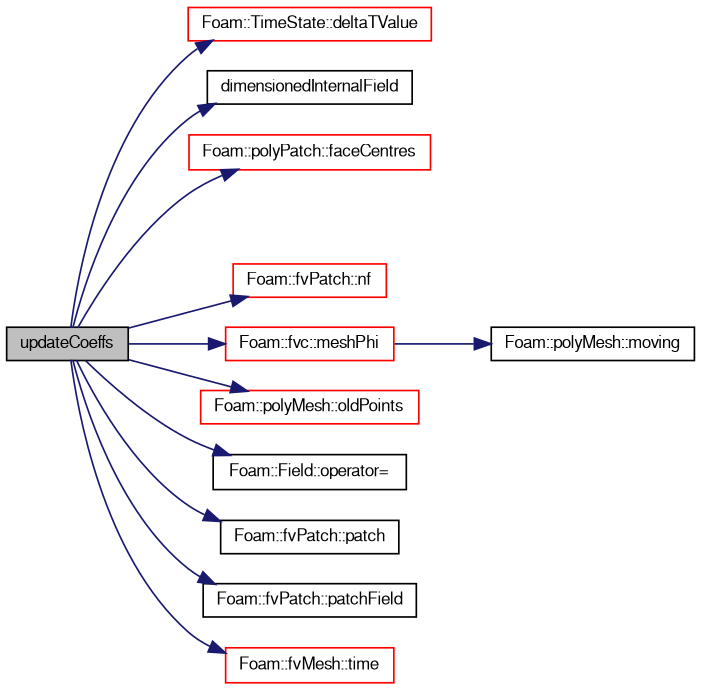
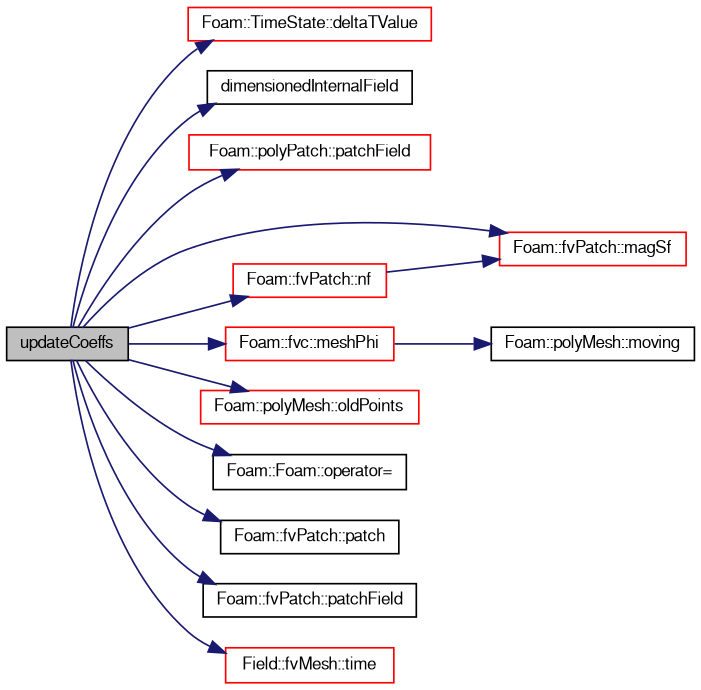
(310, 152) -> (310, 152)
none -> (593, 249)
(310, 472) -> (310, 472)
(310, 665) -> (310, 665)
